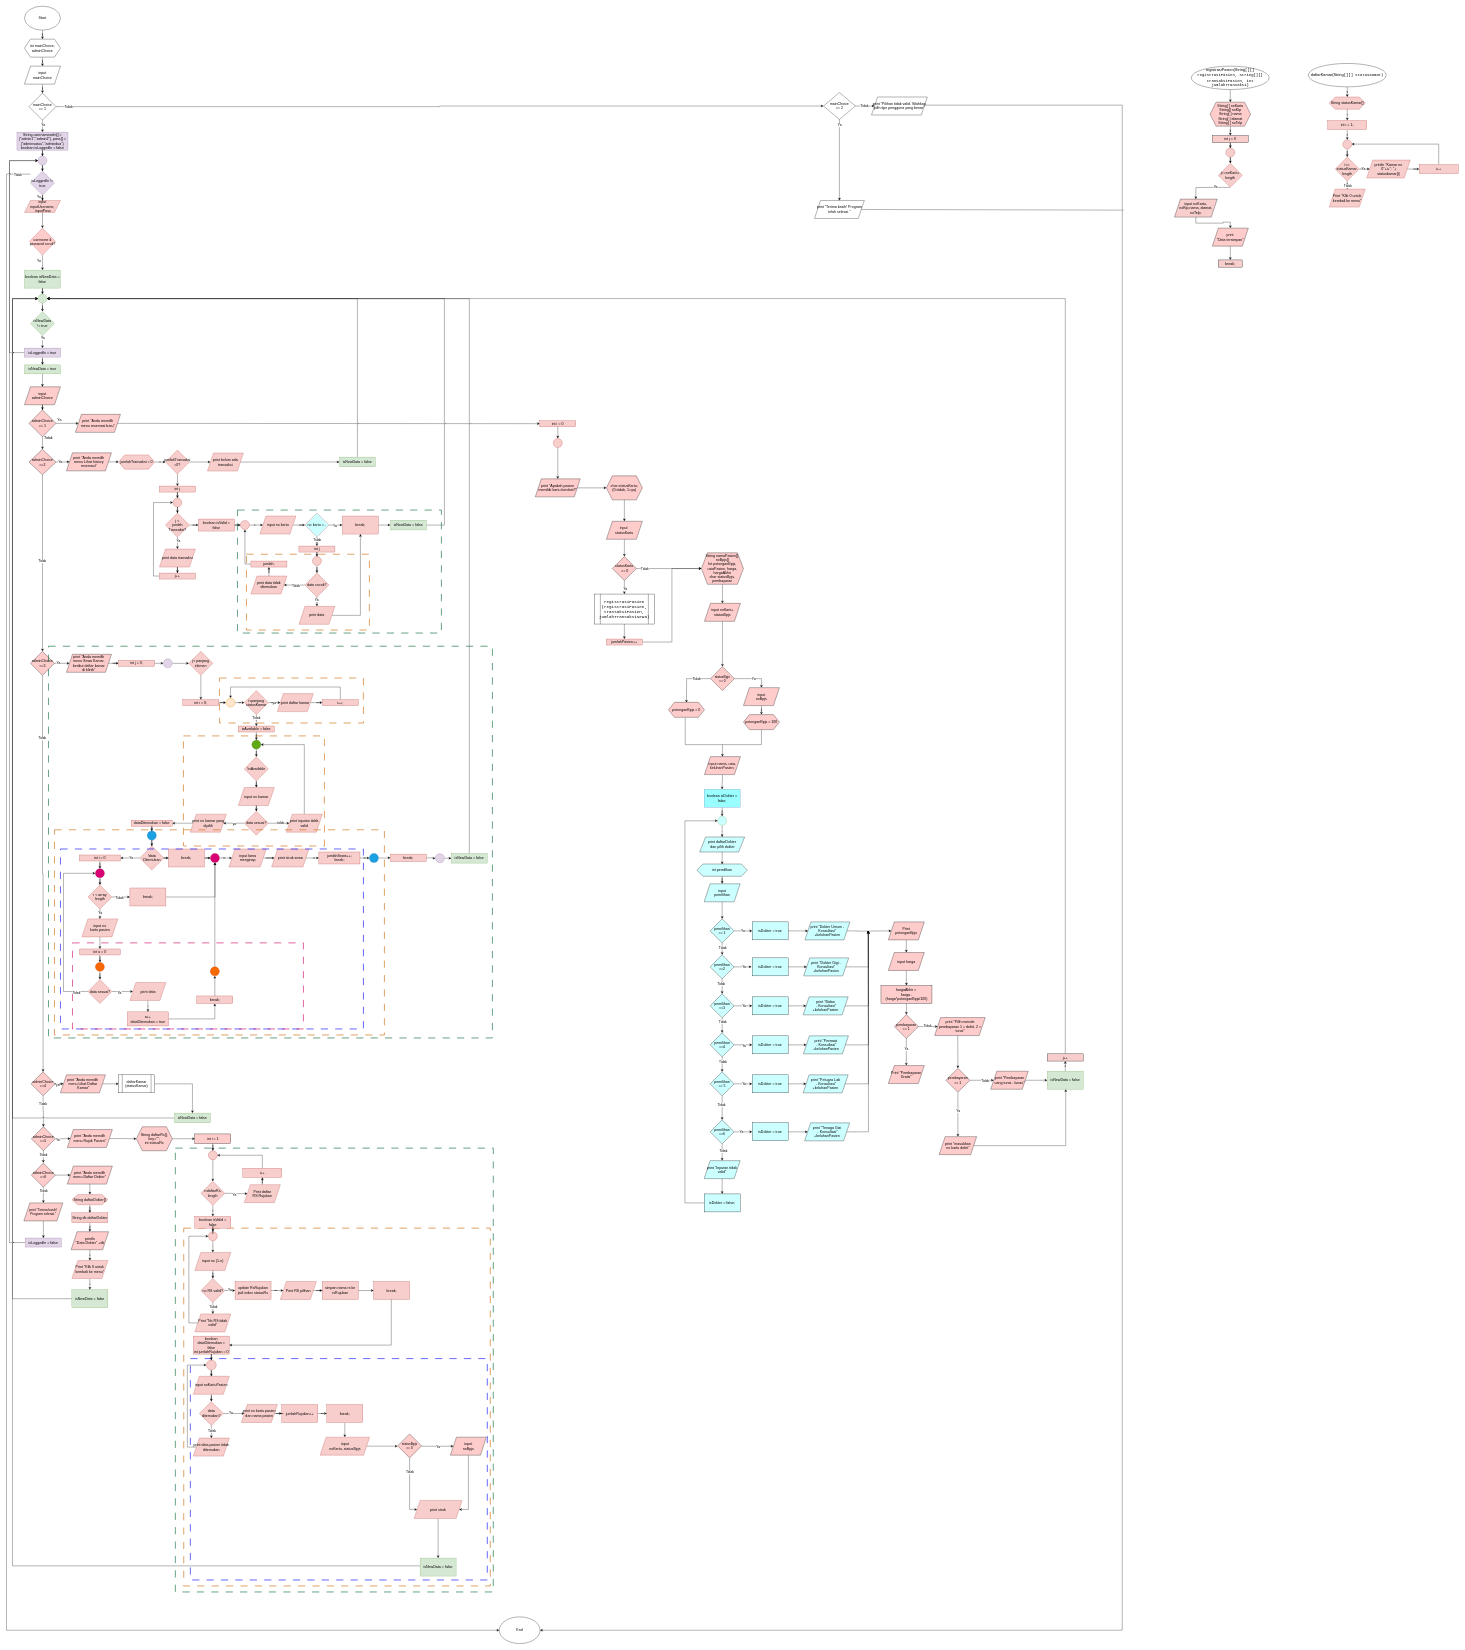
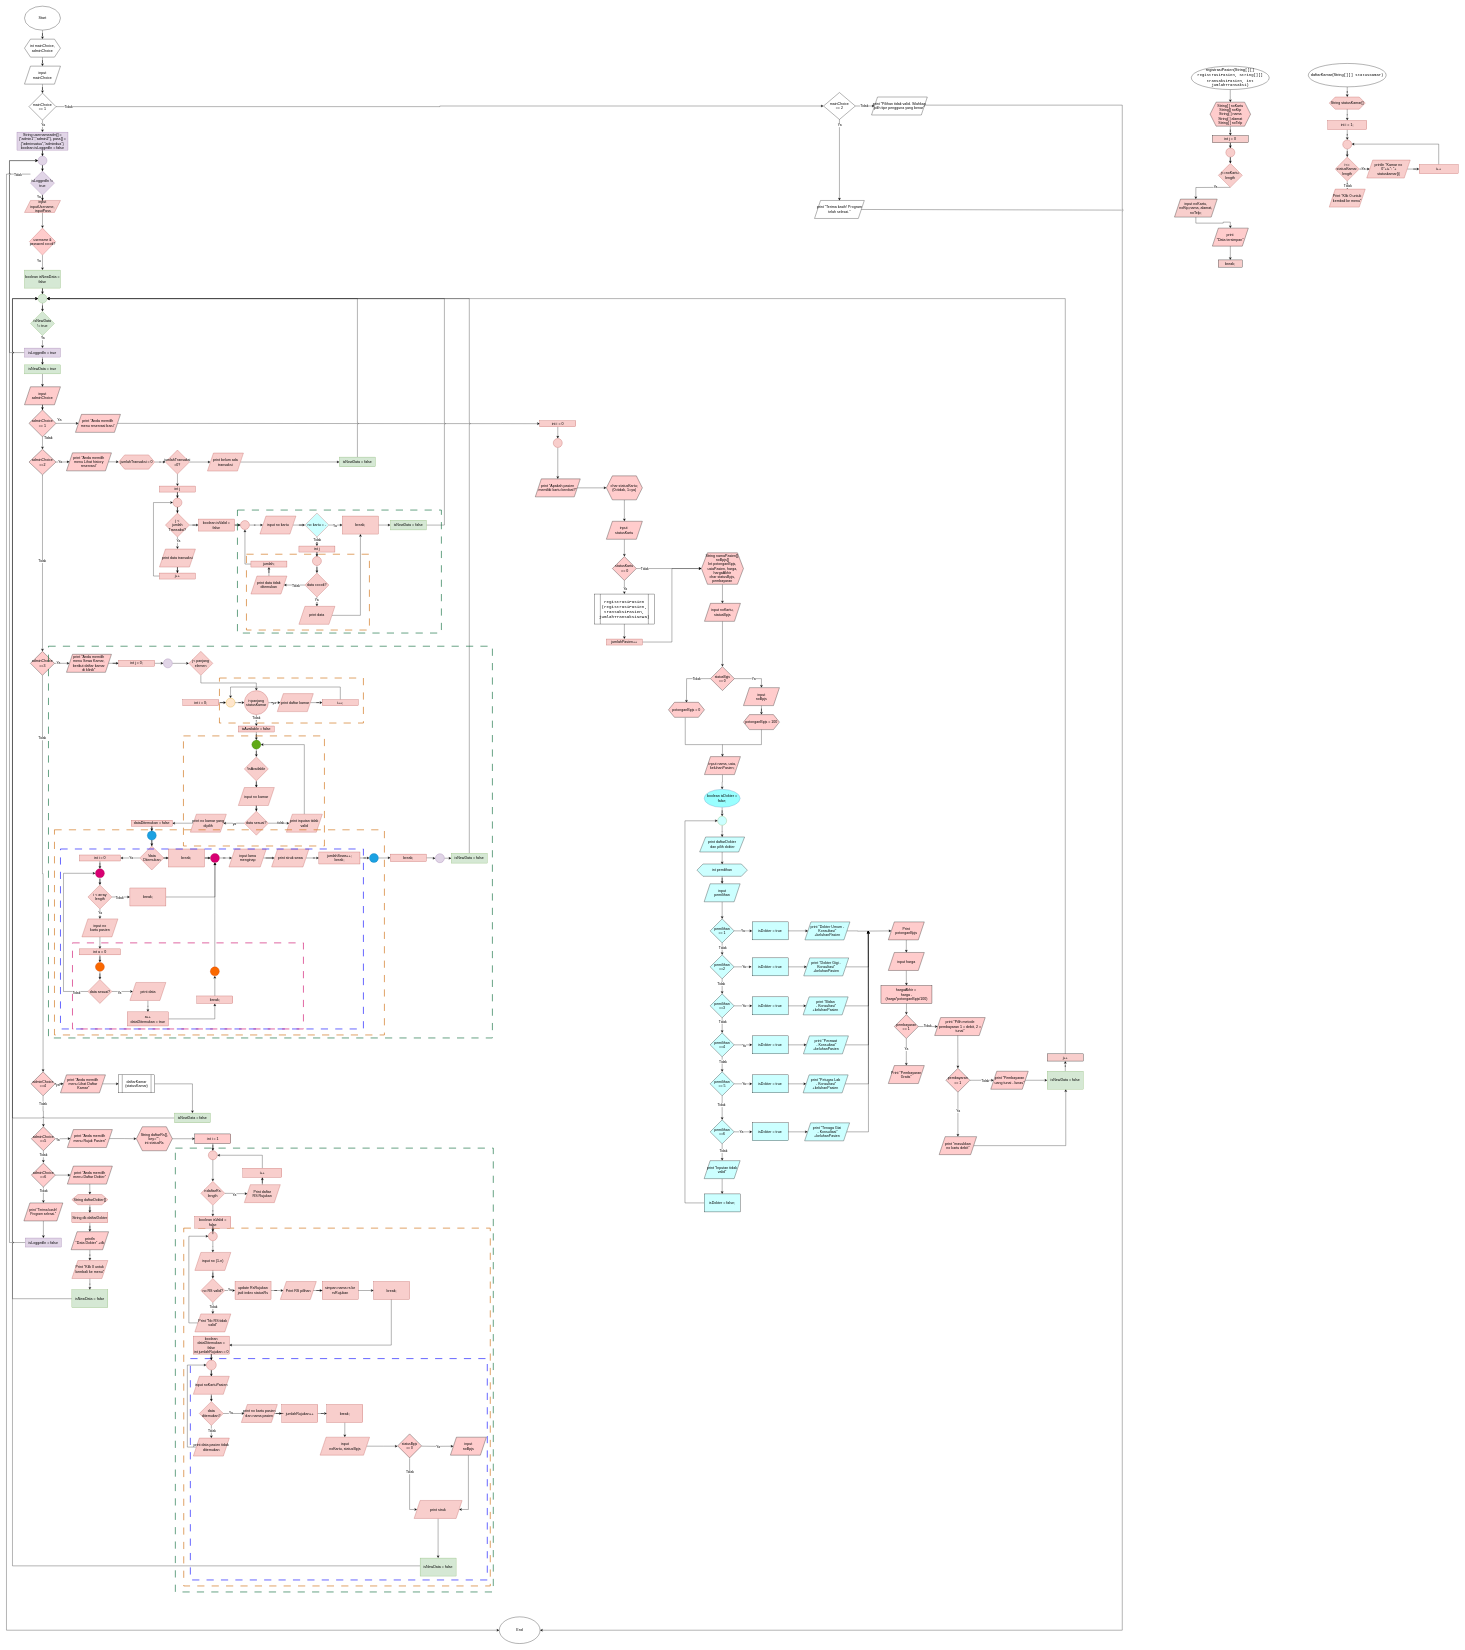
(201, 696) -> (256, 689)
(256, 703) -> (256, 703)
(722, 798) -> (722, 798)
(100, 952) -> (100, 952)
